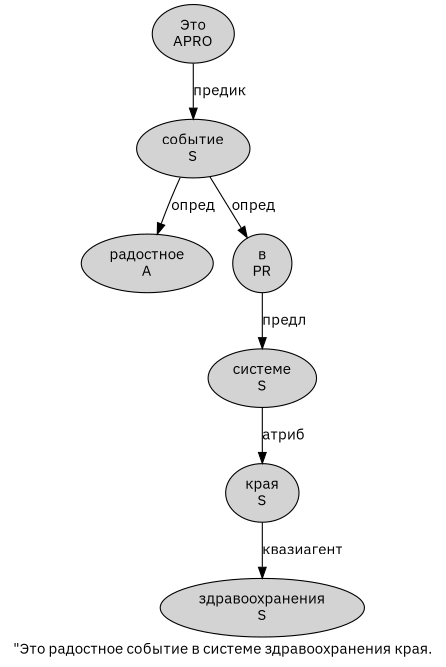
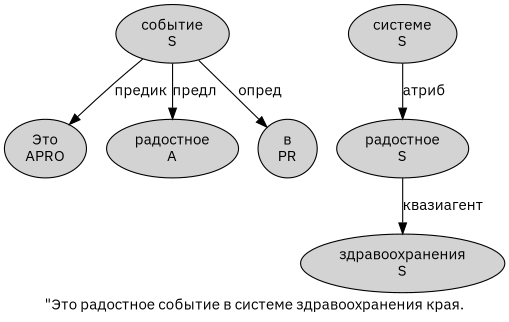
(193, 86) -> (110, 87)
(193, 206) -> (195, 91)
(262, 315) -> none
(262, 493) -> (403, 149)
